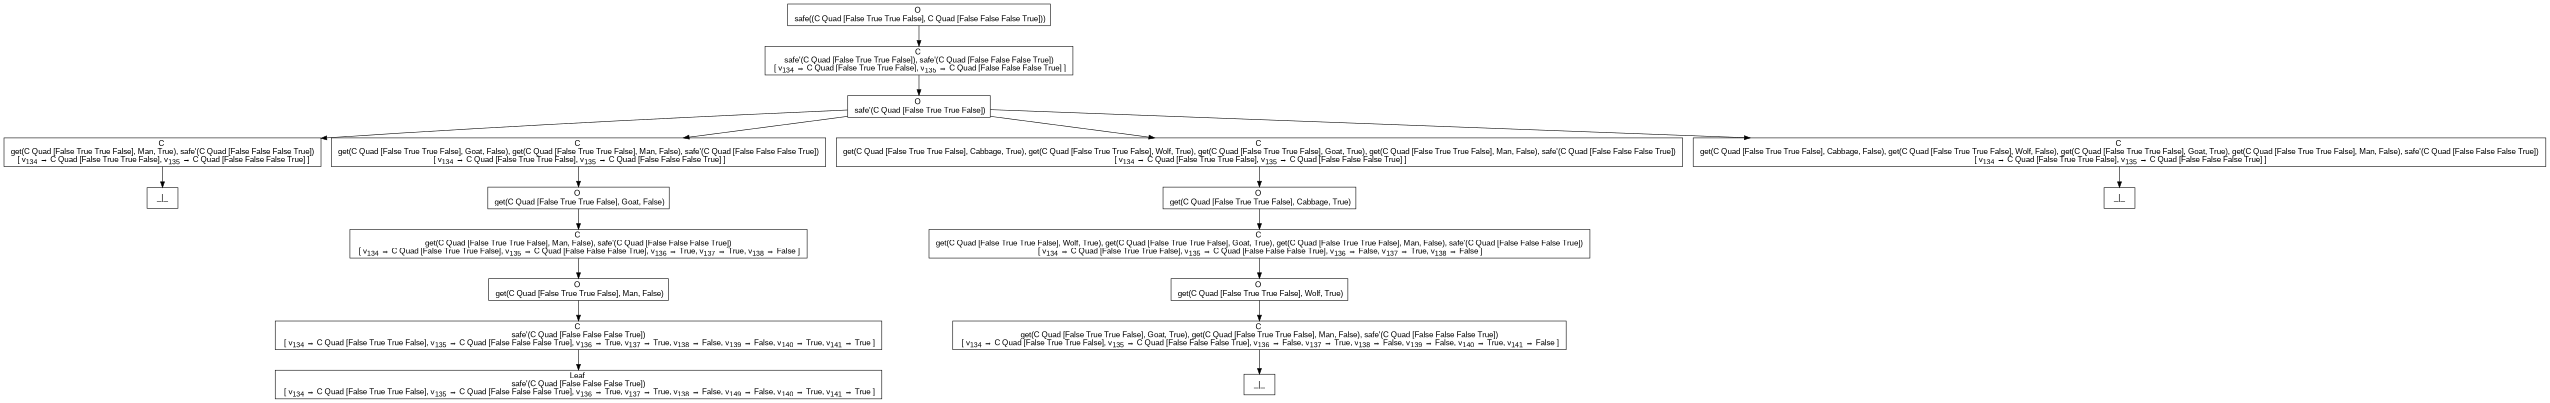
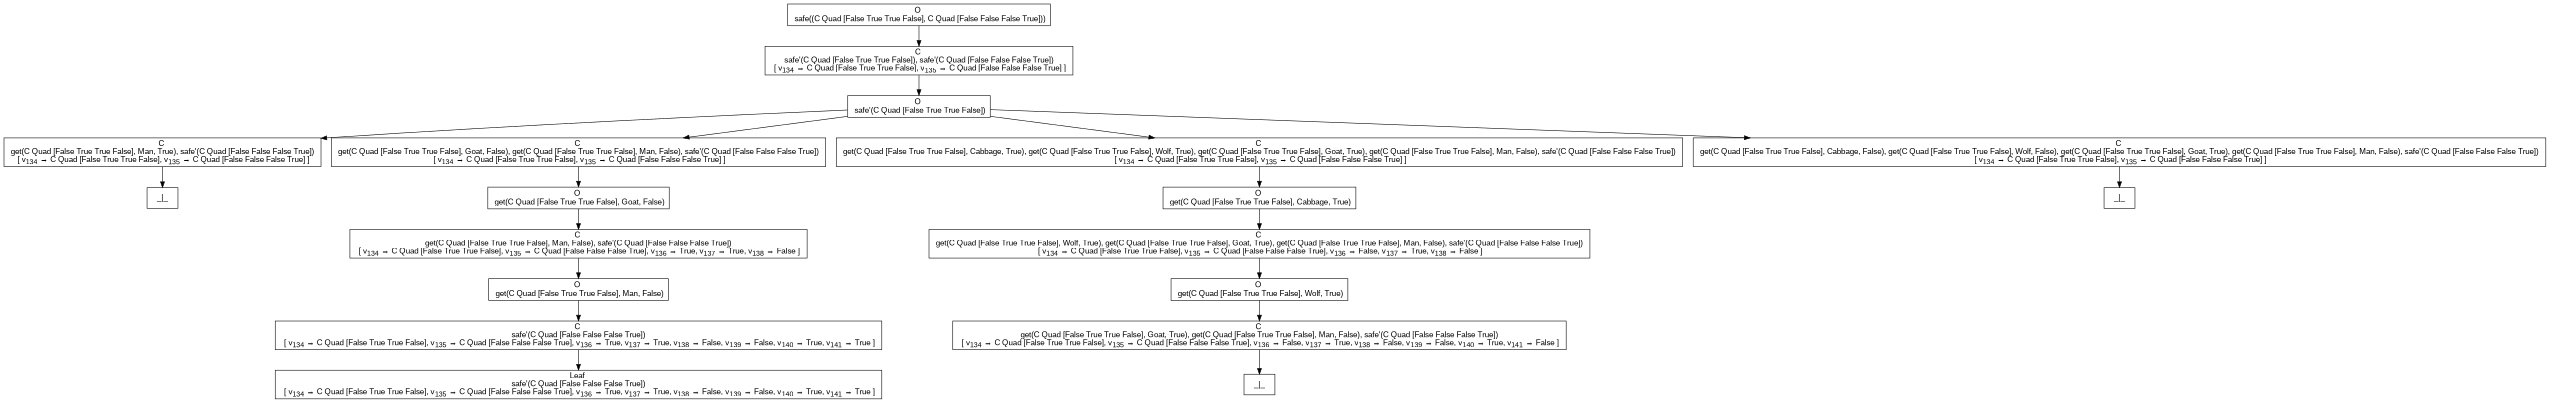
(736, 392) -> (736, 392)
